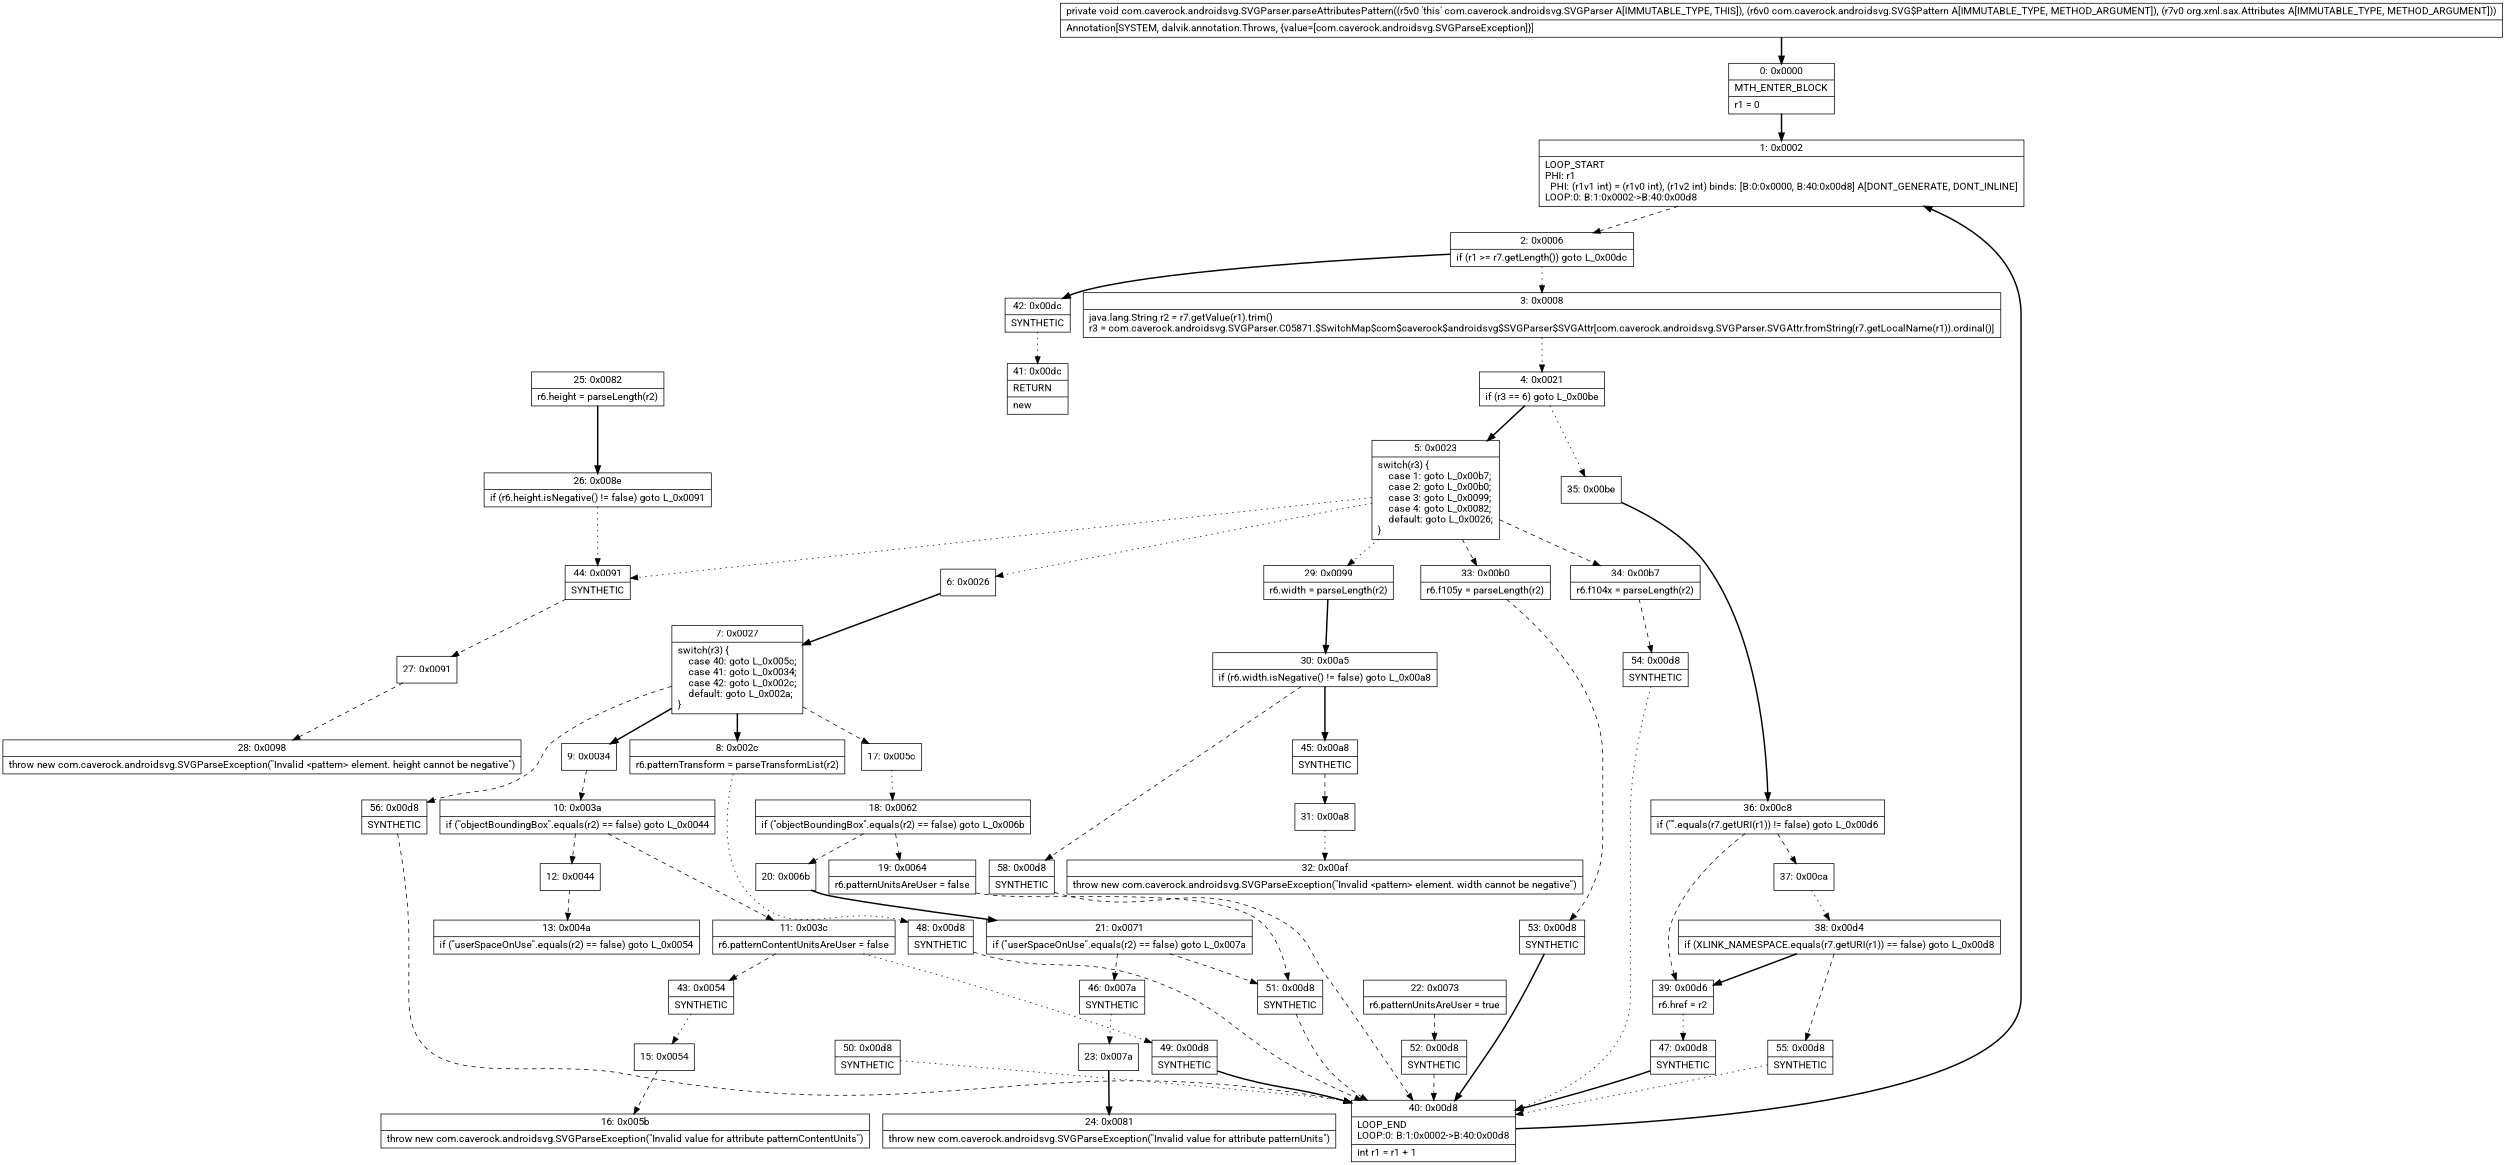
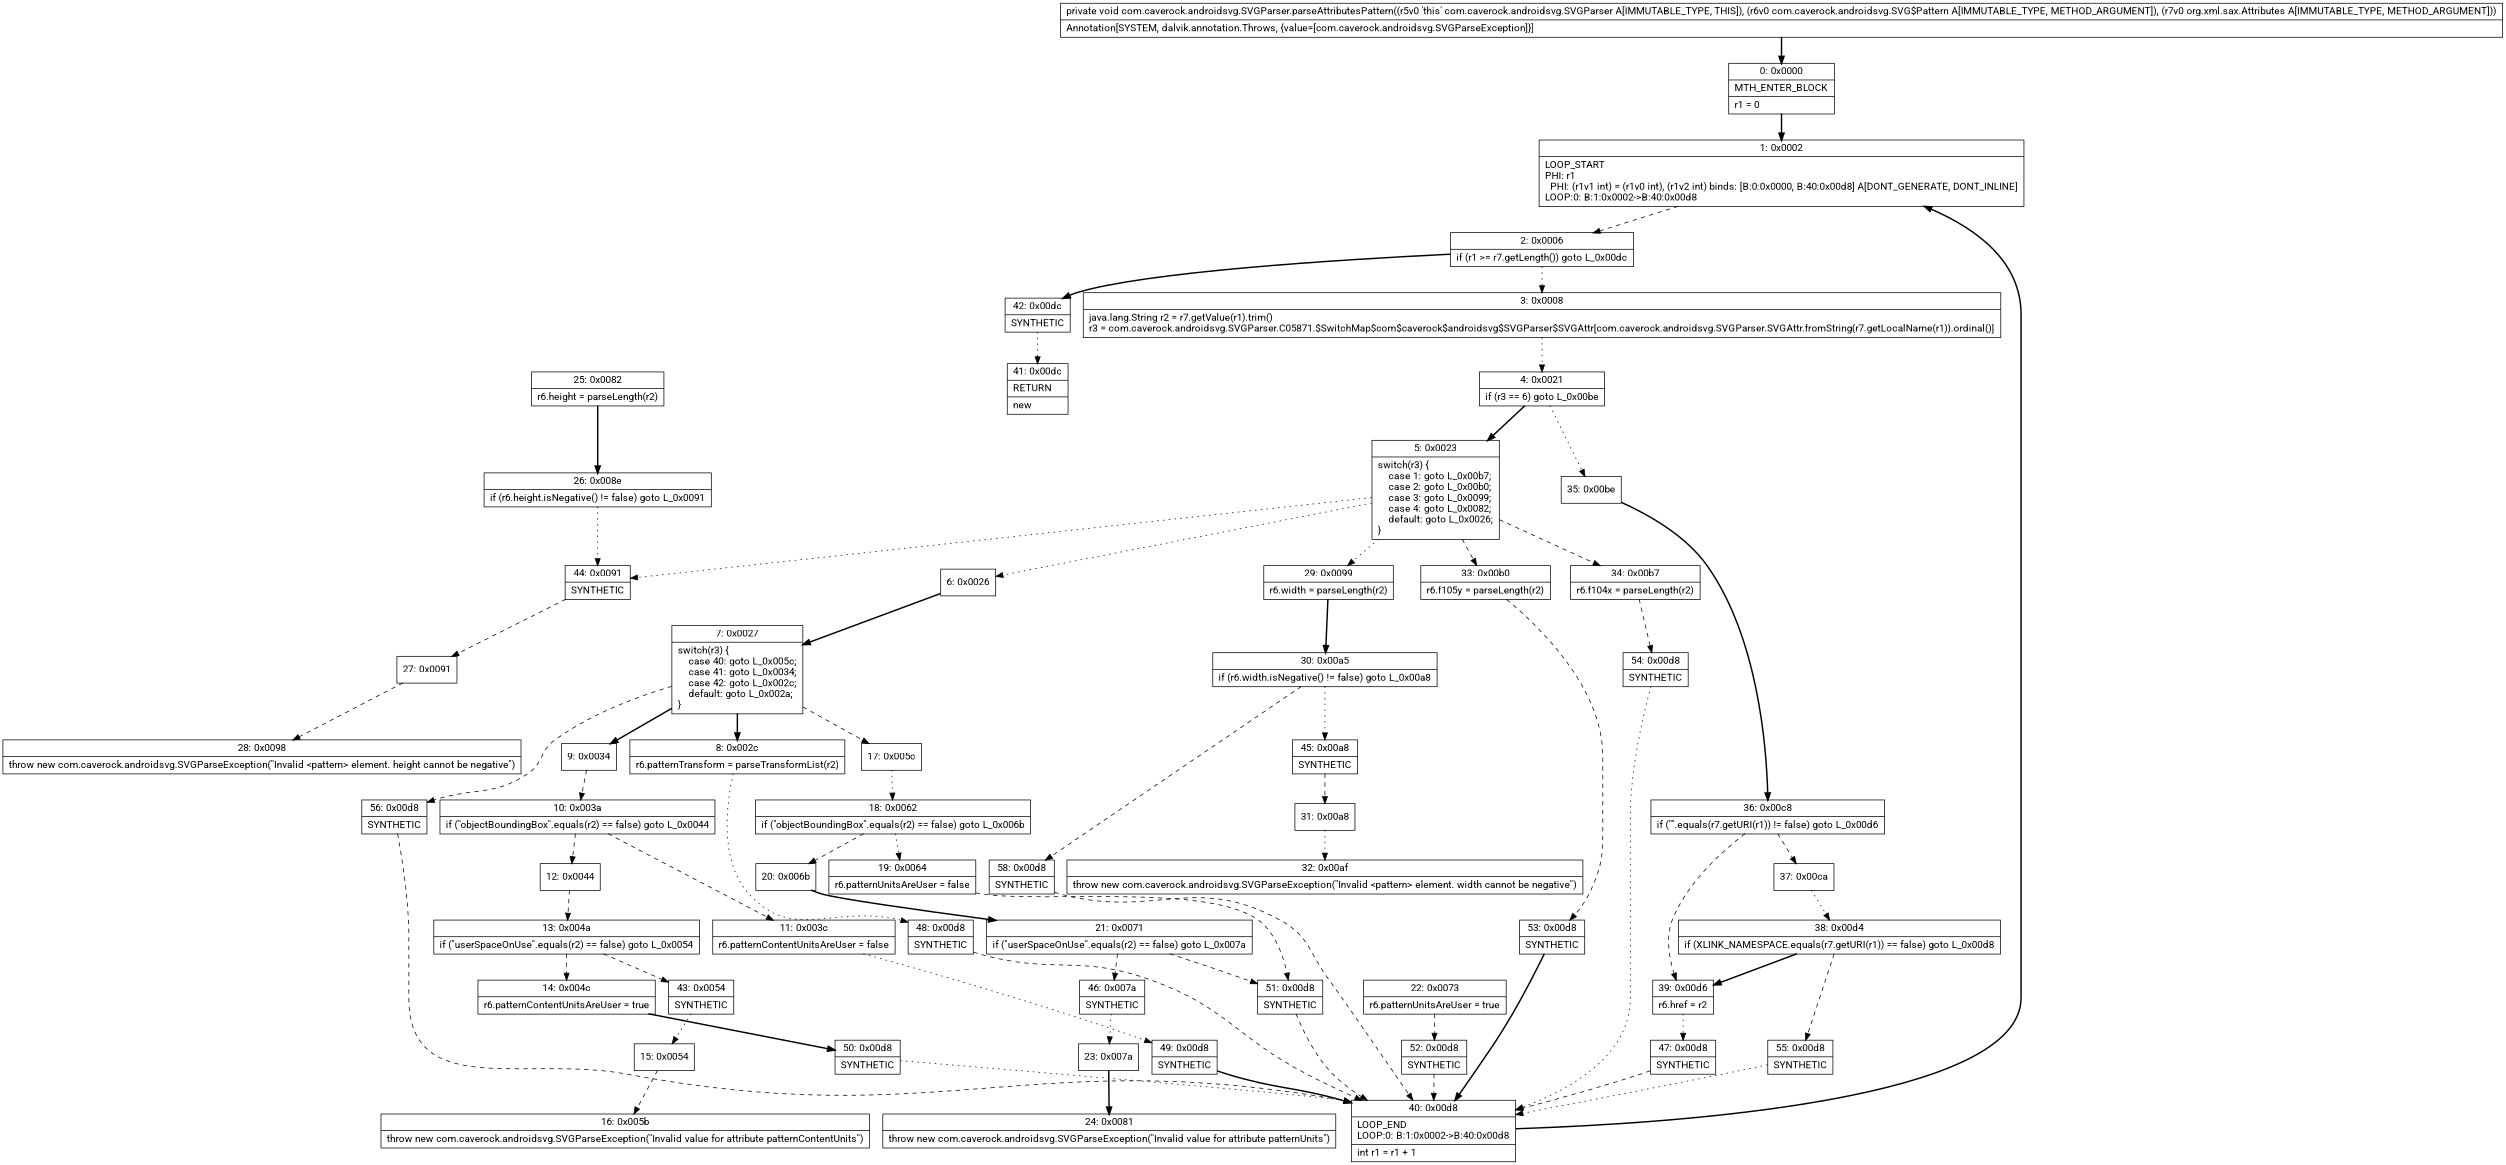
(1325, 710) -> (1325, 710)
(897, 843) -> (897, 843)
(756, 965) -> (633, 967)
none -> (567, 997)
(1587, 1091) -> (1587, 1091)
